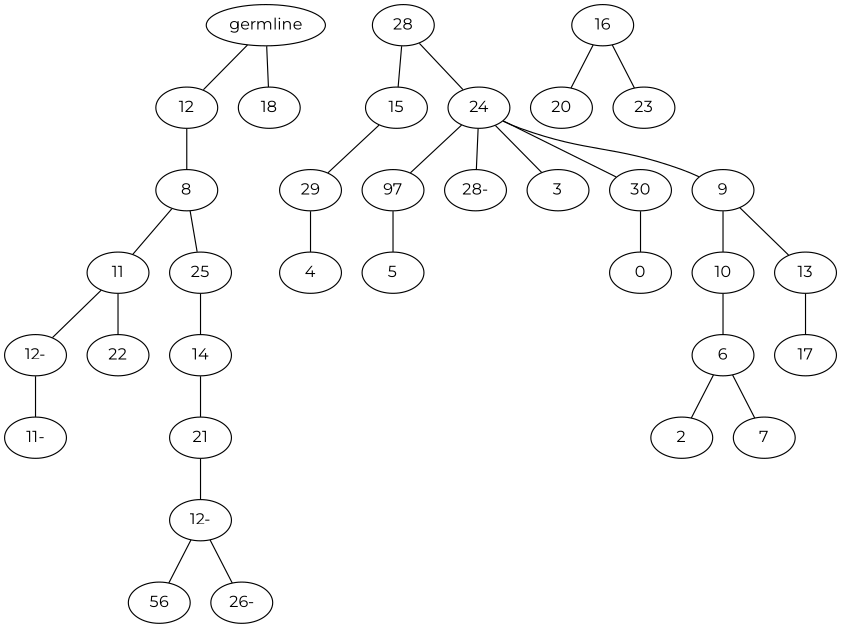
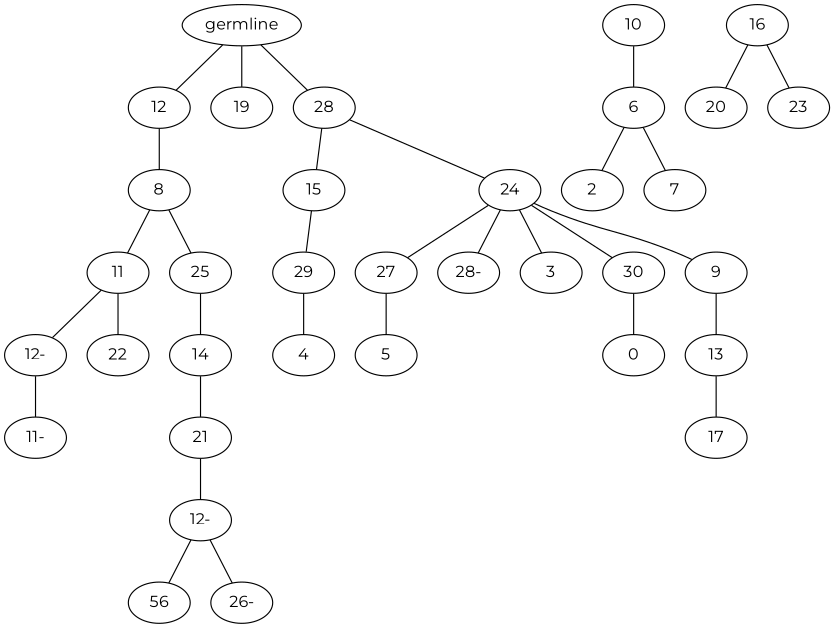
none -> (284, 68)
(269, 108) -> (242, 108)
(393, 190) -> (386, 273)
(723, 232) -> none
